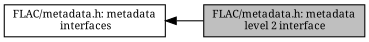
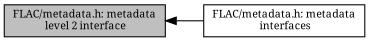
(190, 21) -> (190, 21)
